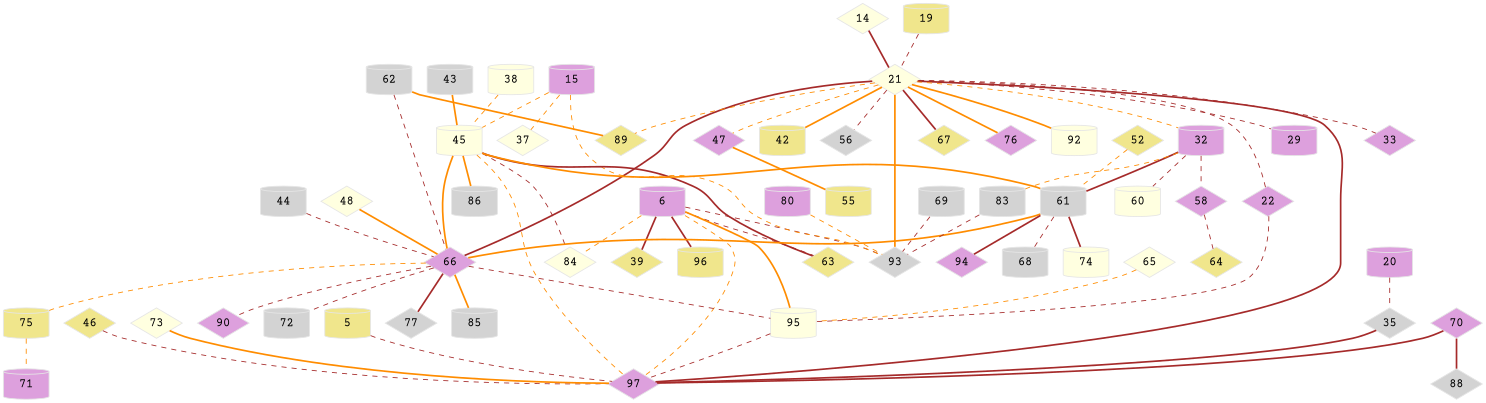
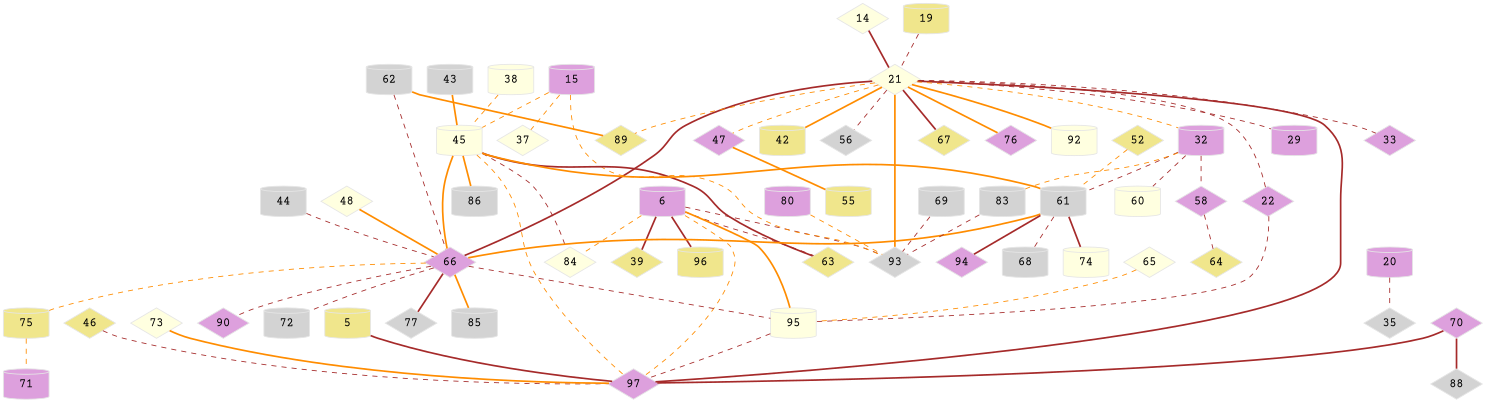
(1132, 172) -> (1132, 172)
(1126, 363) -> none
(490, 365) -> (490, 365)
